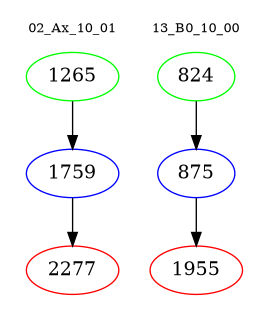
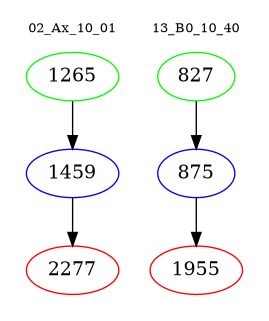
(196, 29) -> (196, 29)
(196, 77) -> (196, 77)
(73, 173) -> (73, 173)
